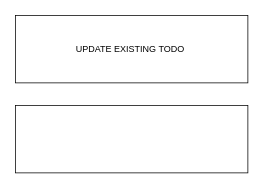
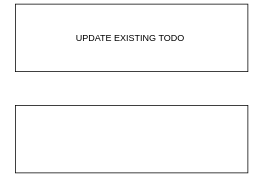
(132, 49) -> (132, 38)
